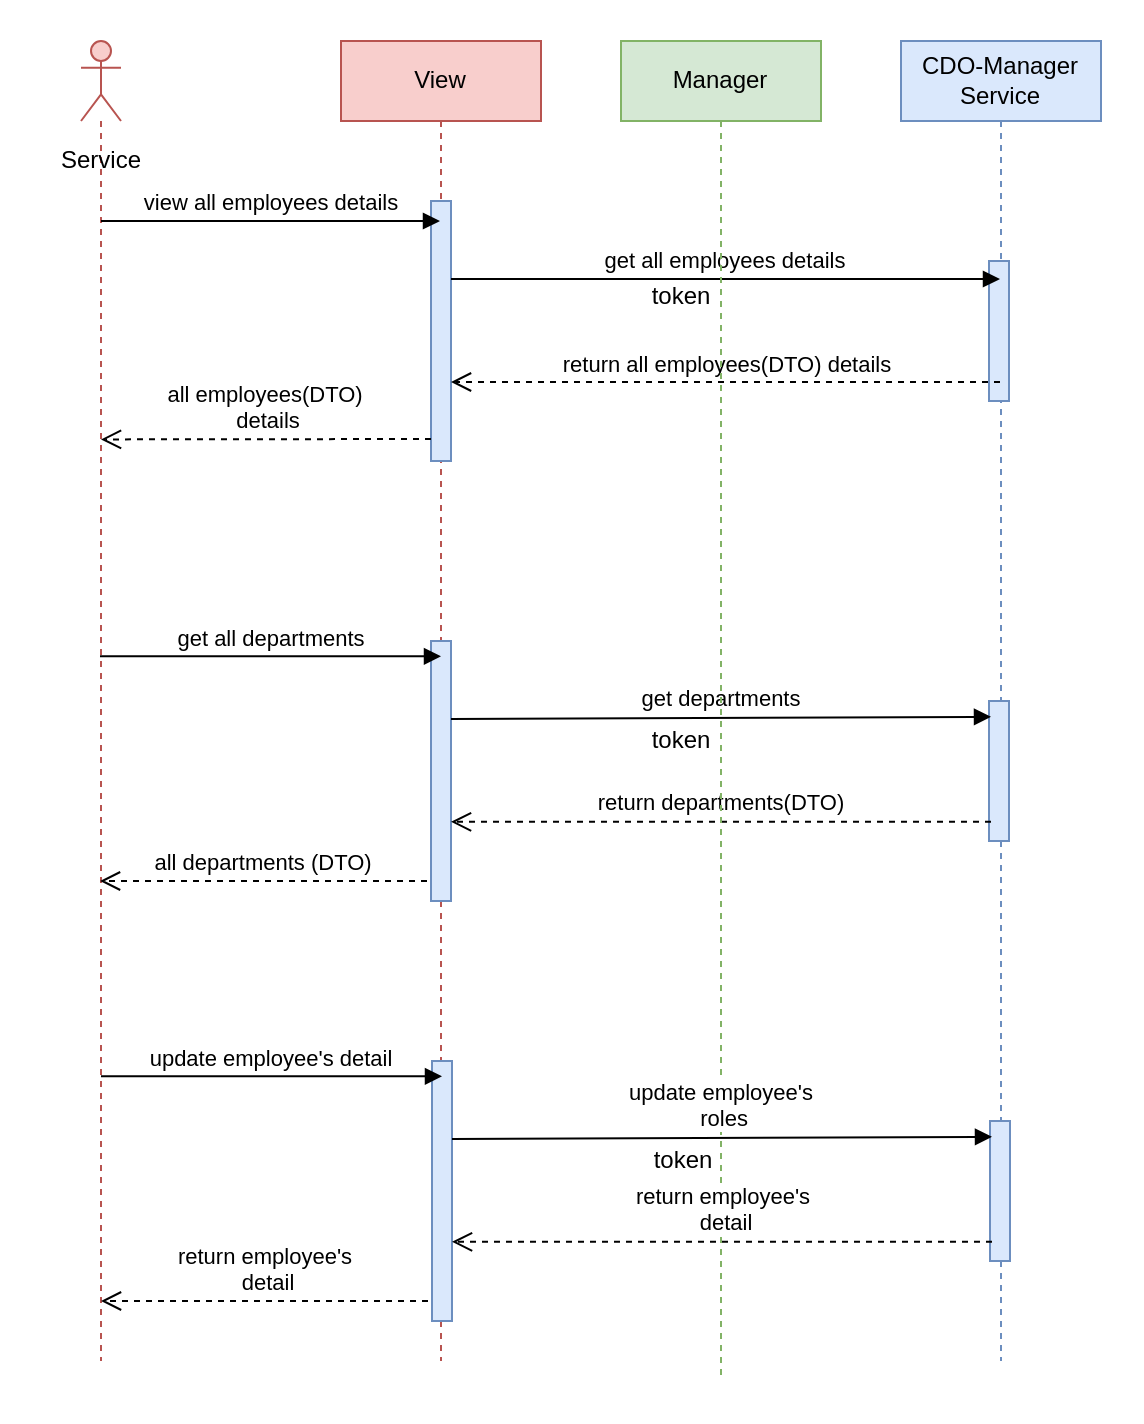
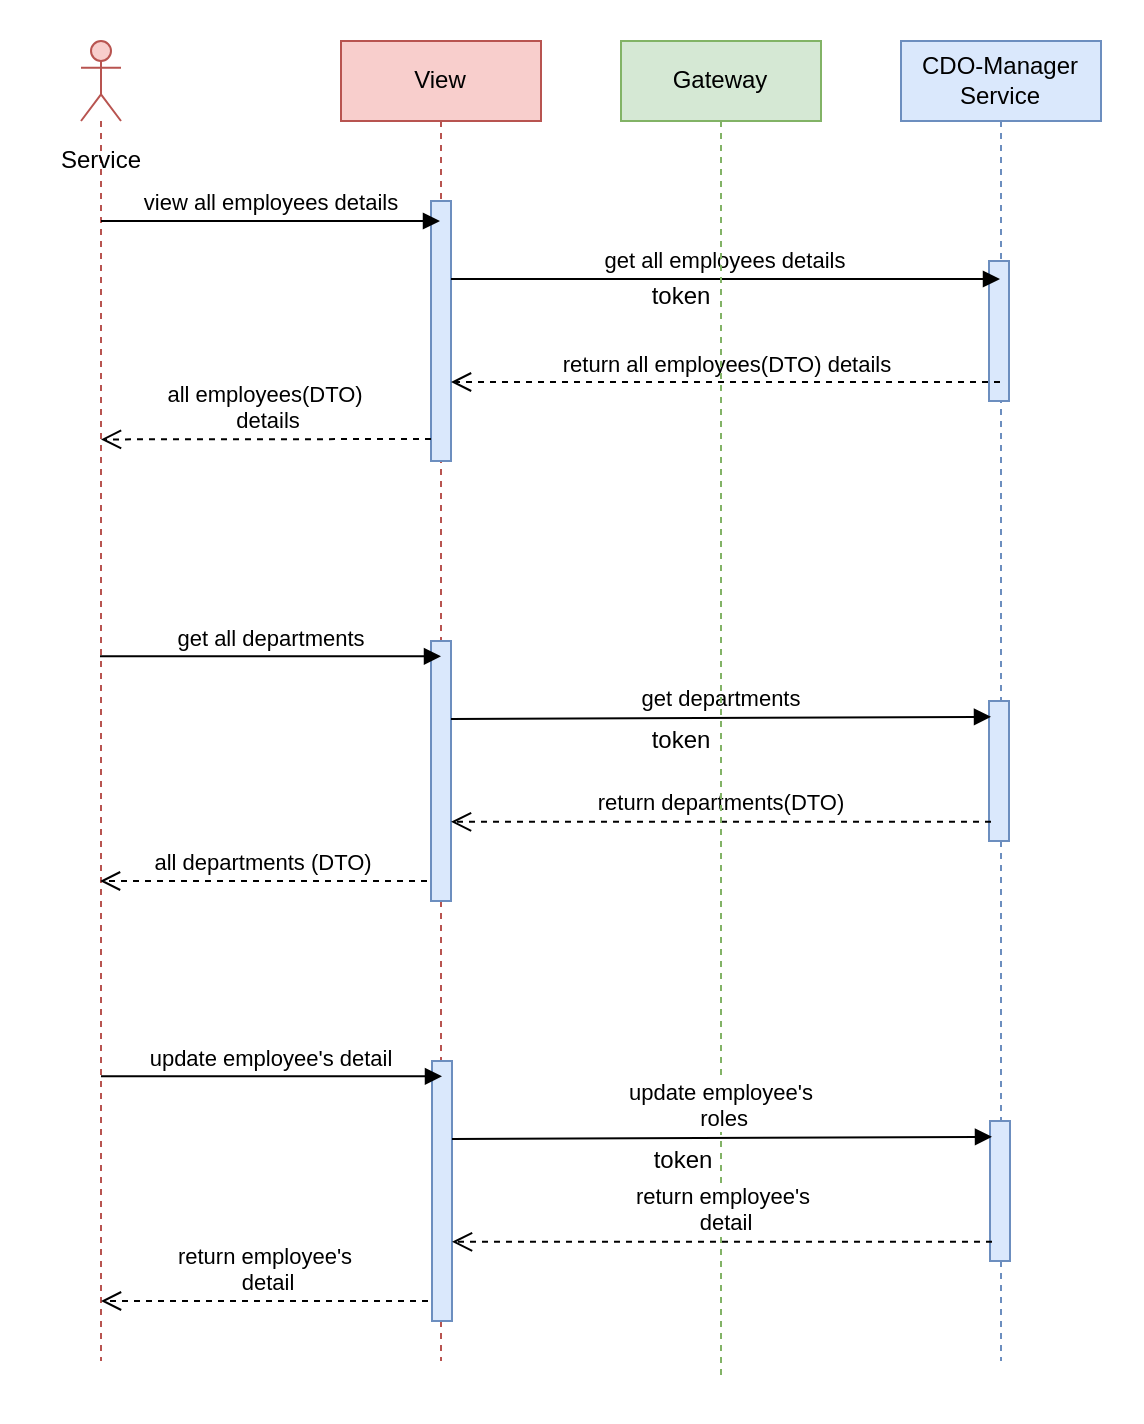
(721, 81) -> (721, 81)
